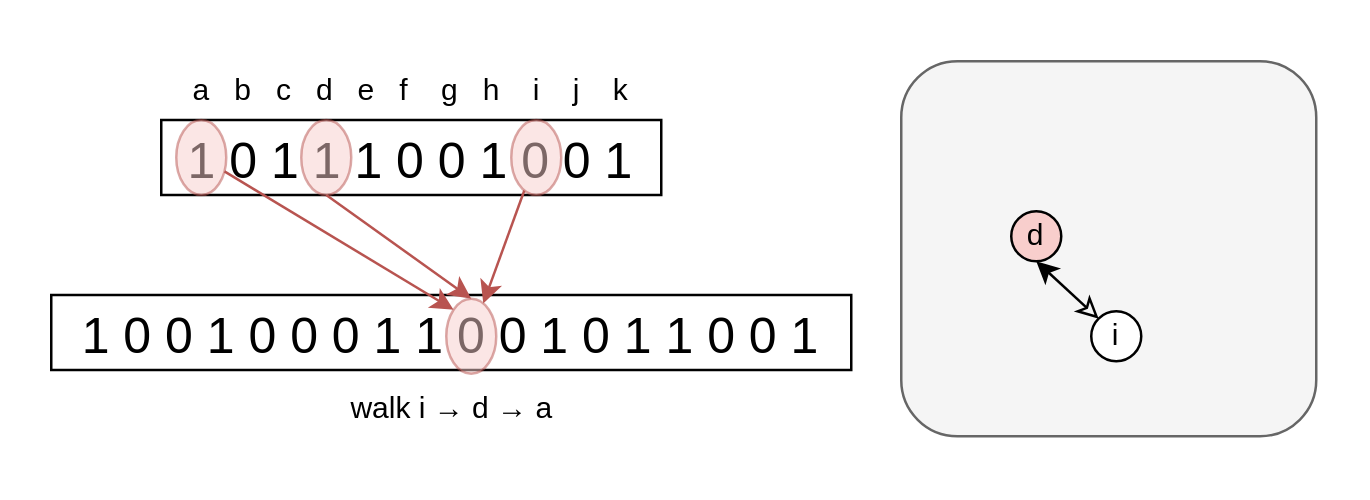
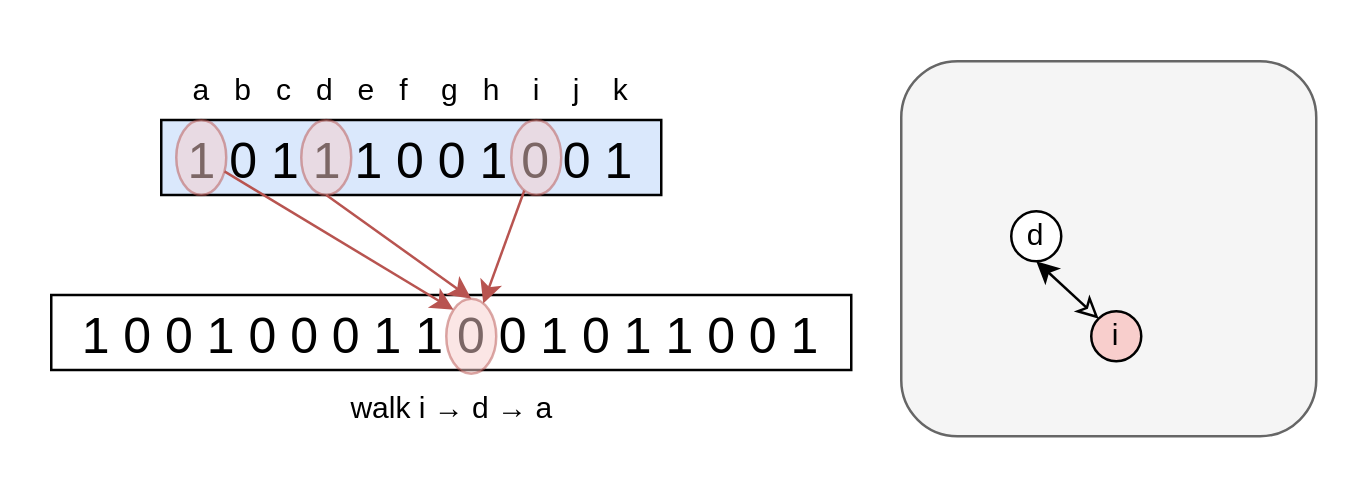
(411, 158) -> (411, 158)
(1036, 236) -> (1036, 236)
(1116, 336) -> (1116, 336)
